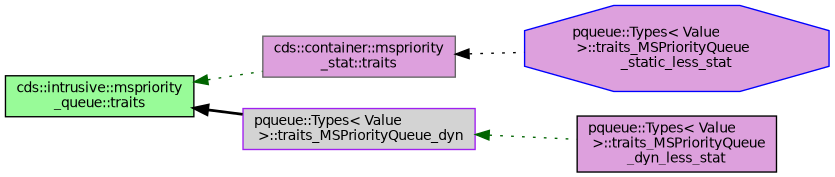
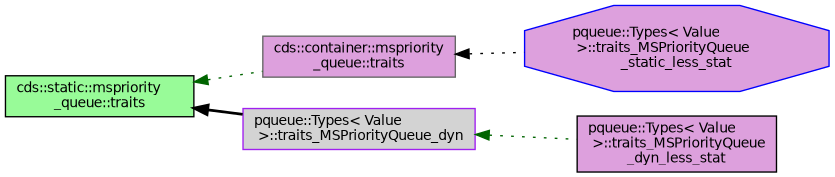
(359, 57) -> (359, 57)
(100, 96) -> (100, 96)
